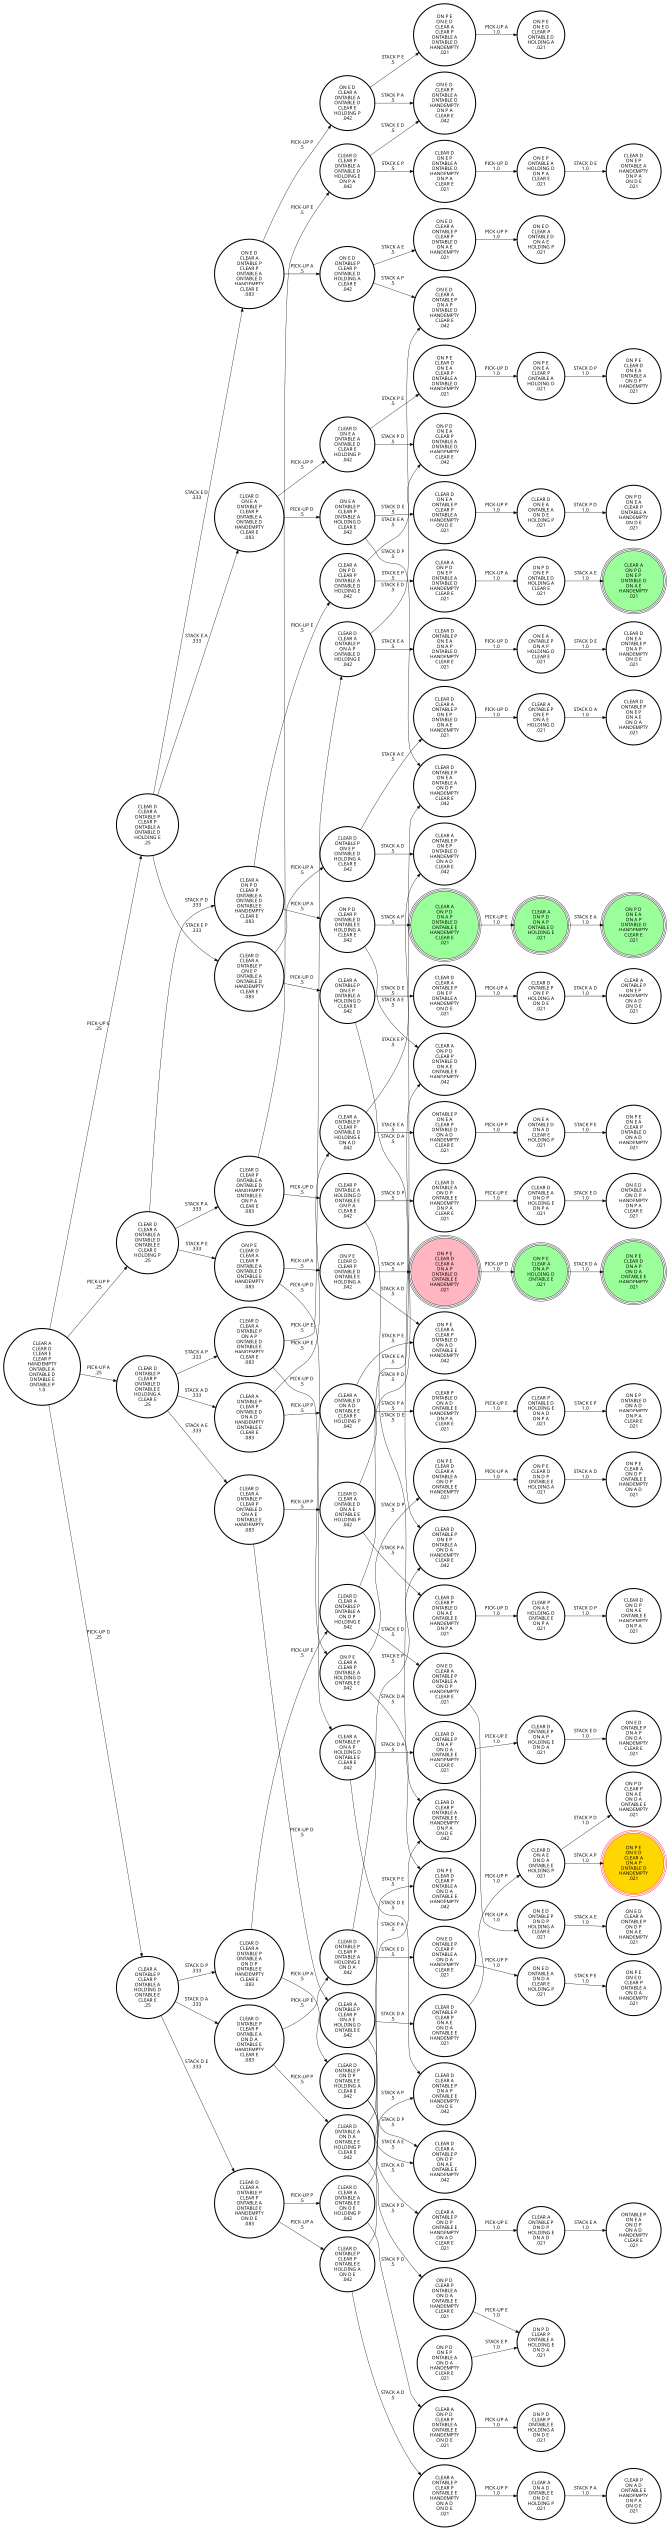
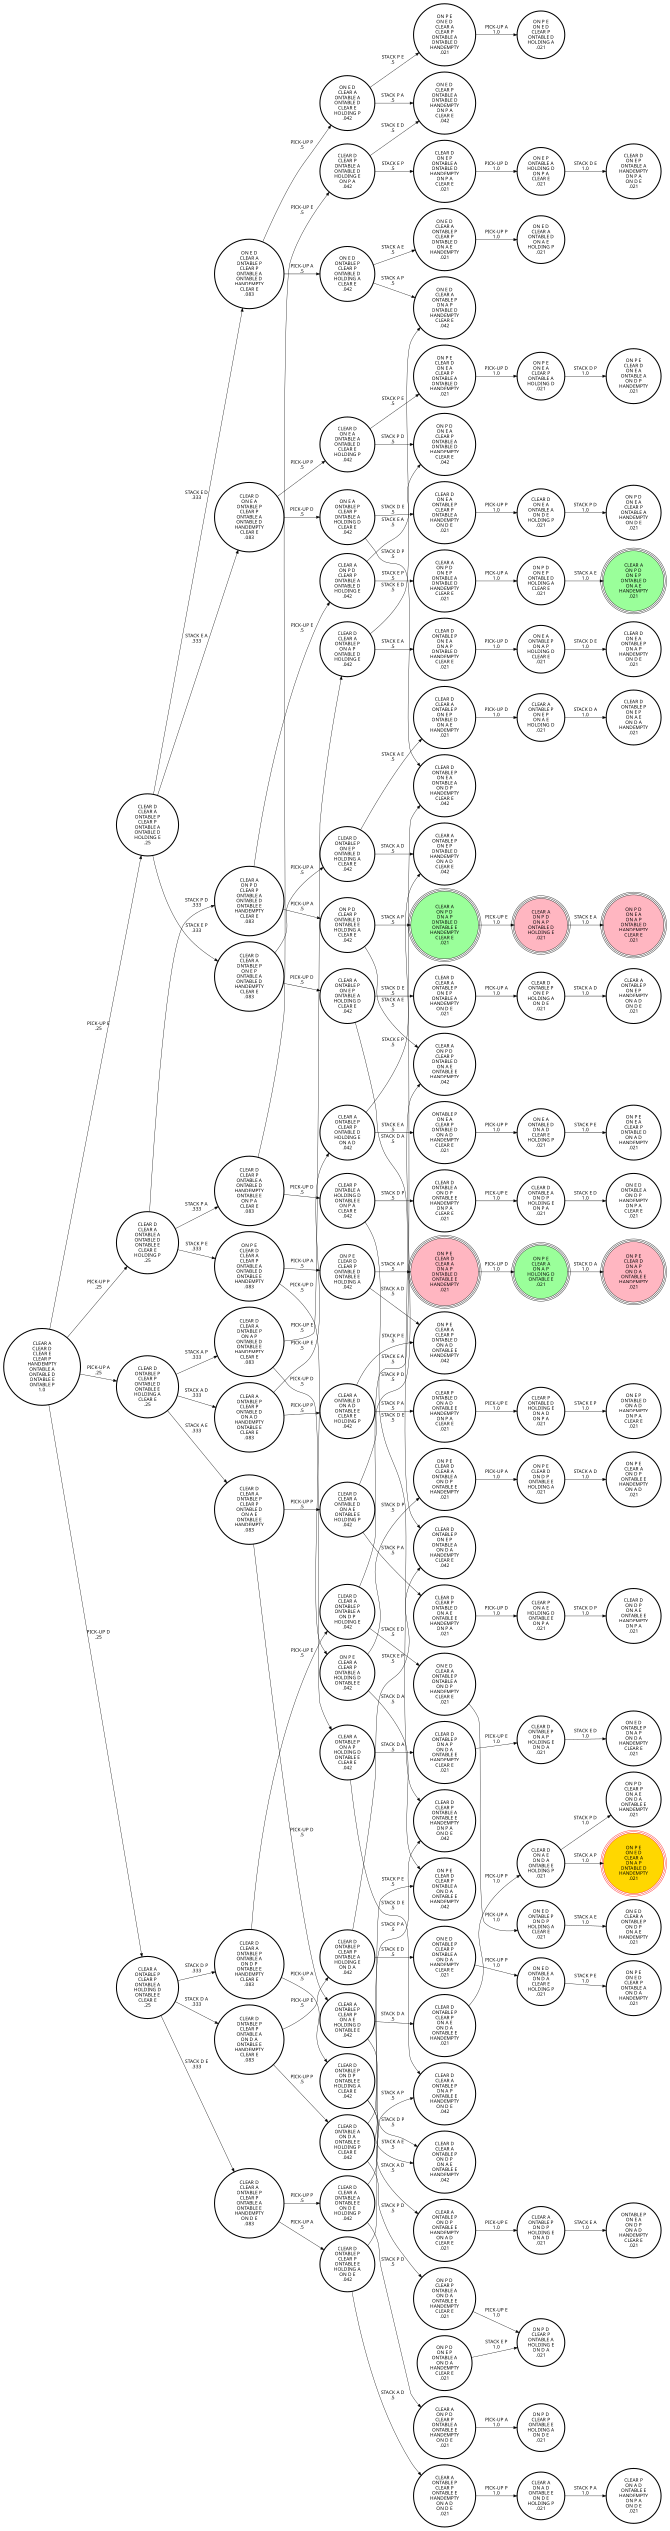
(541, 925) -> (541, 925)
(634, 925) -> (634, 925)
(634, 1272) -> (634, 1272)
